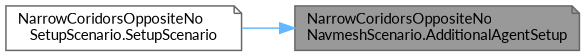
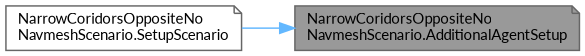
(124, 28) -> (124, 28)
